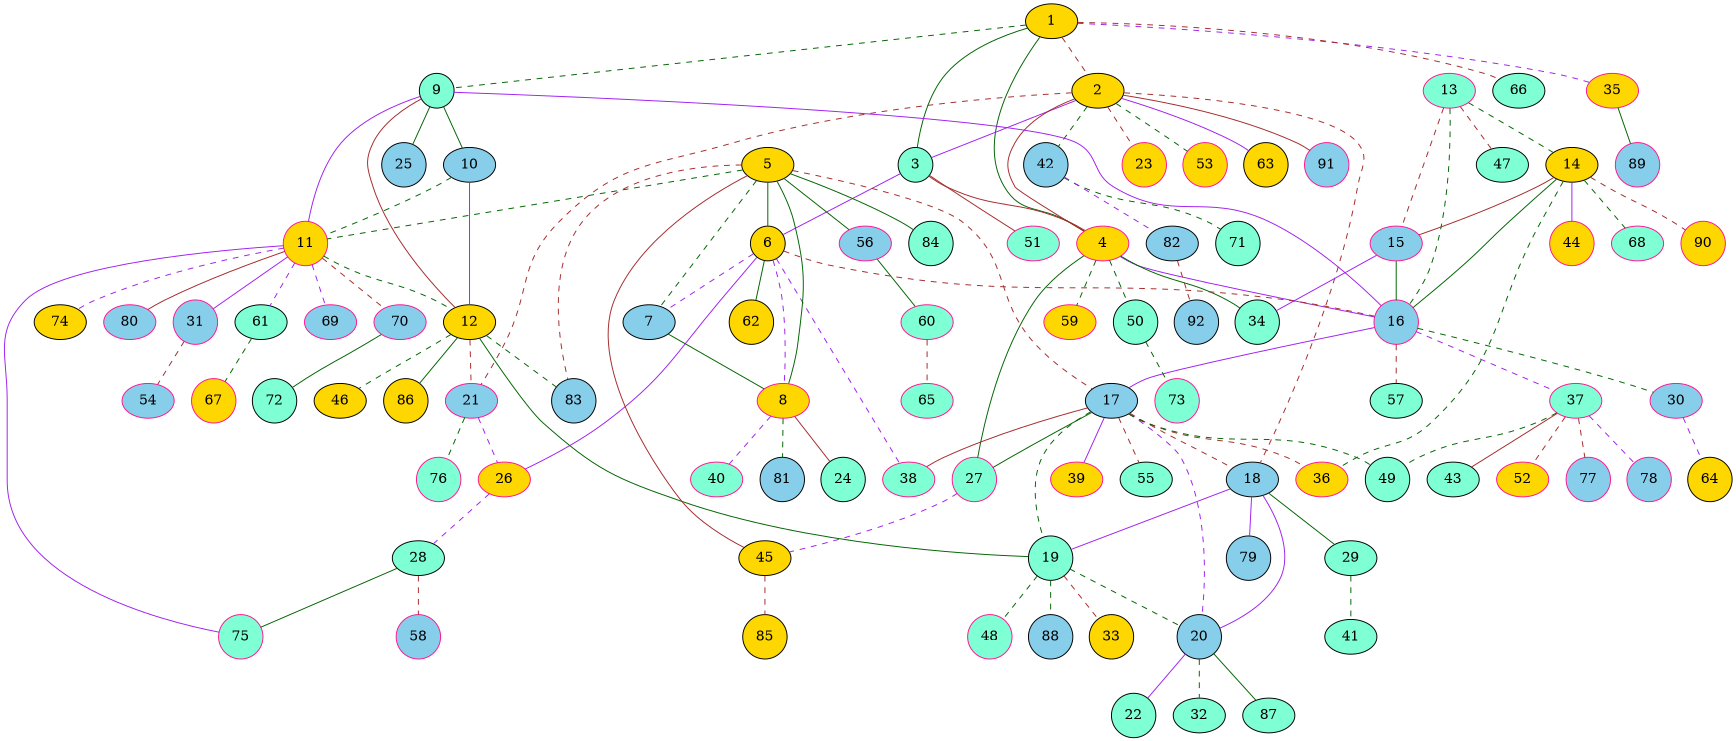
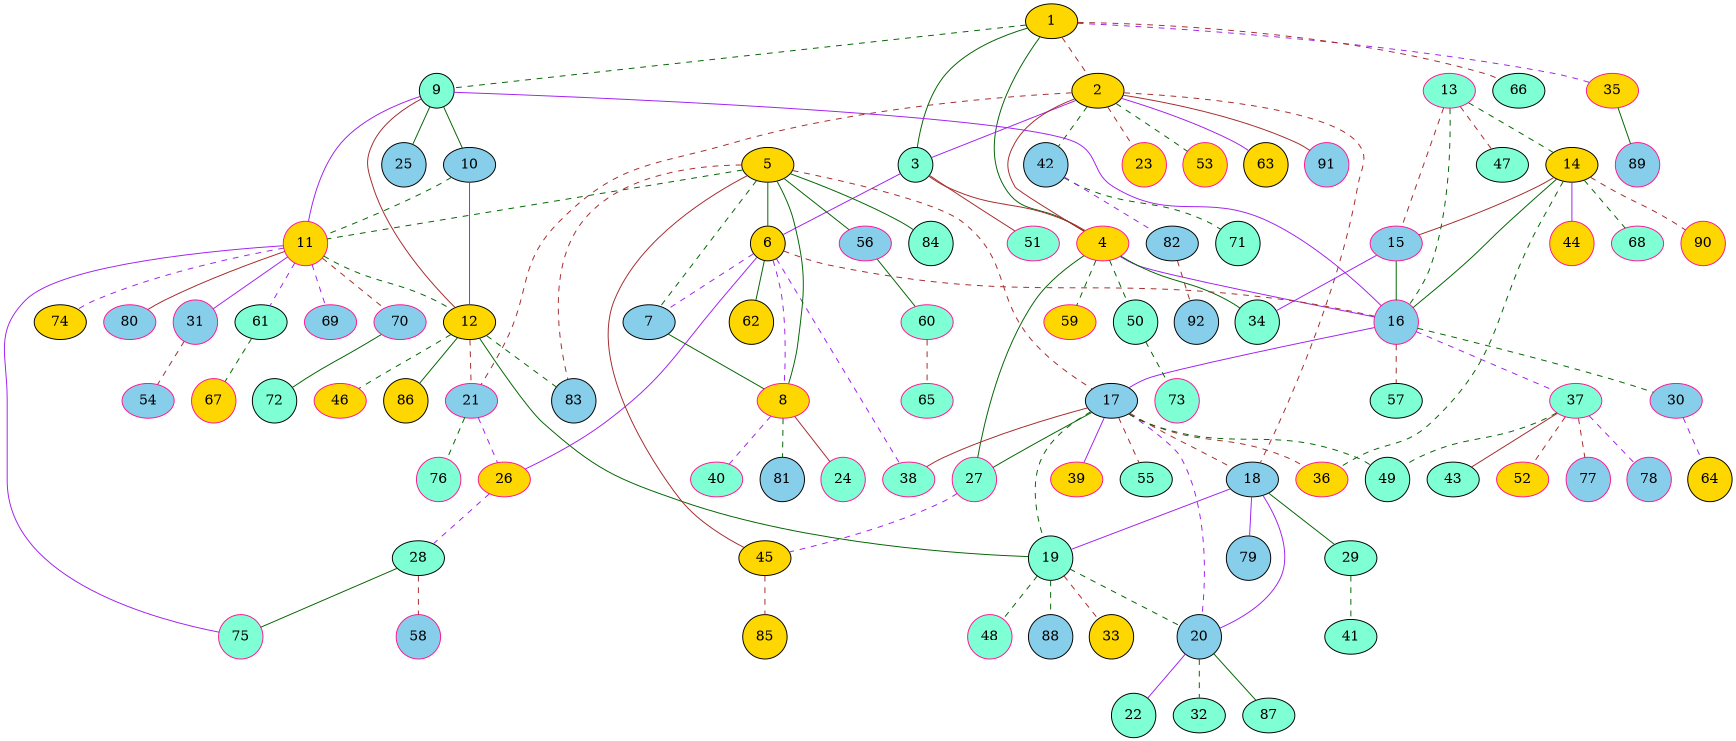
(340, 401) -> (340, 401)
(843, 479) -> (843, 479)
